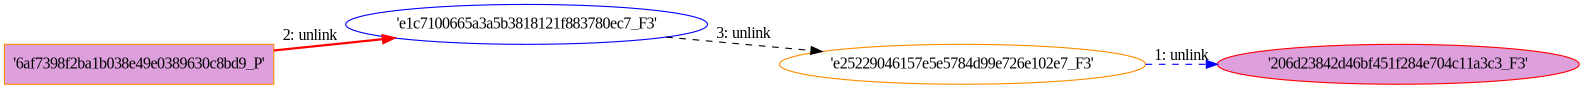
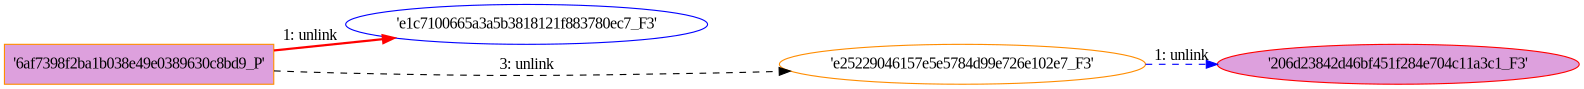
(310, 36) -> (310, 36)
(738, 44) -> (526, 76)
(1398, 64) -> (1398, 64)
